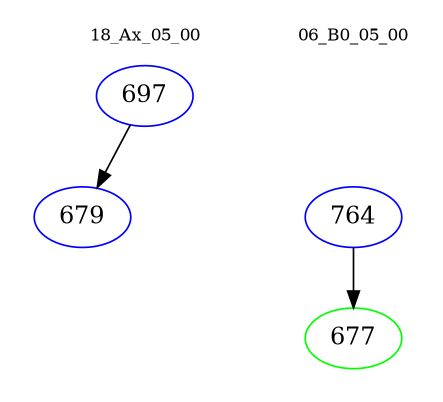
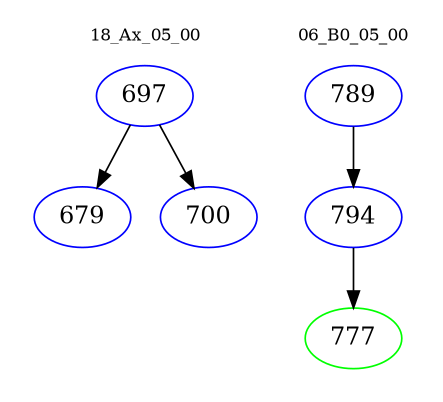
none -> (354, 96)
none -> (209, 217)
(354, 217) -> (354, 217)
(354, 338) -> (354, 338)
